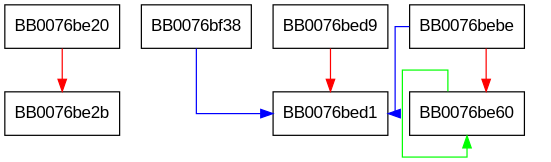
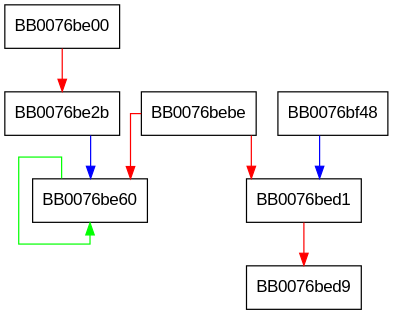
(62, 27) -> (62, 27)
(196, 27) -> (333, 114)
(395, 63) -> (251, 151)
(330, 64) -> (304, 238)
none -> (91, 151)
